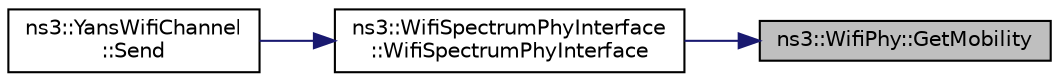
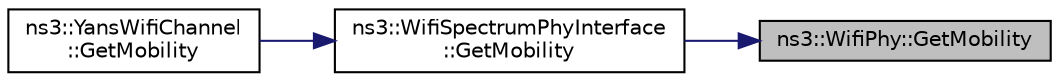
(134, 41) -> (134, 41)
(510, 41) -> (510, 41)
